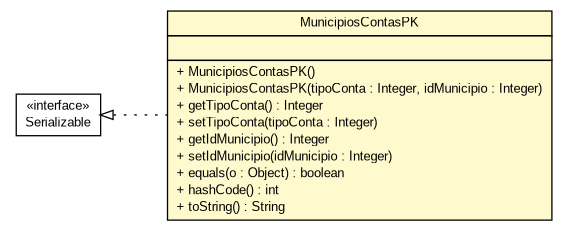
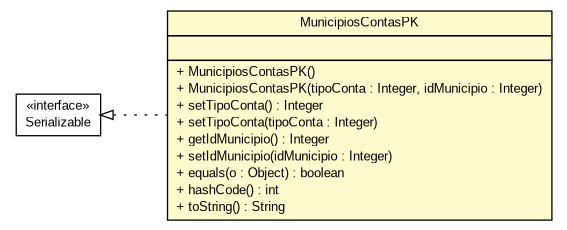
(250, 106) -> (250, 106)
